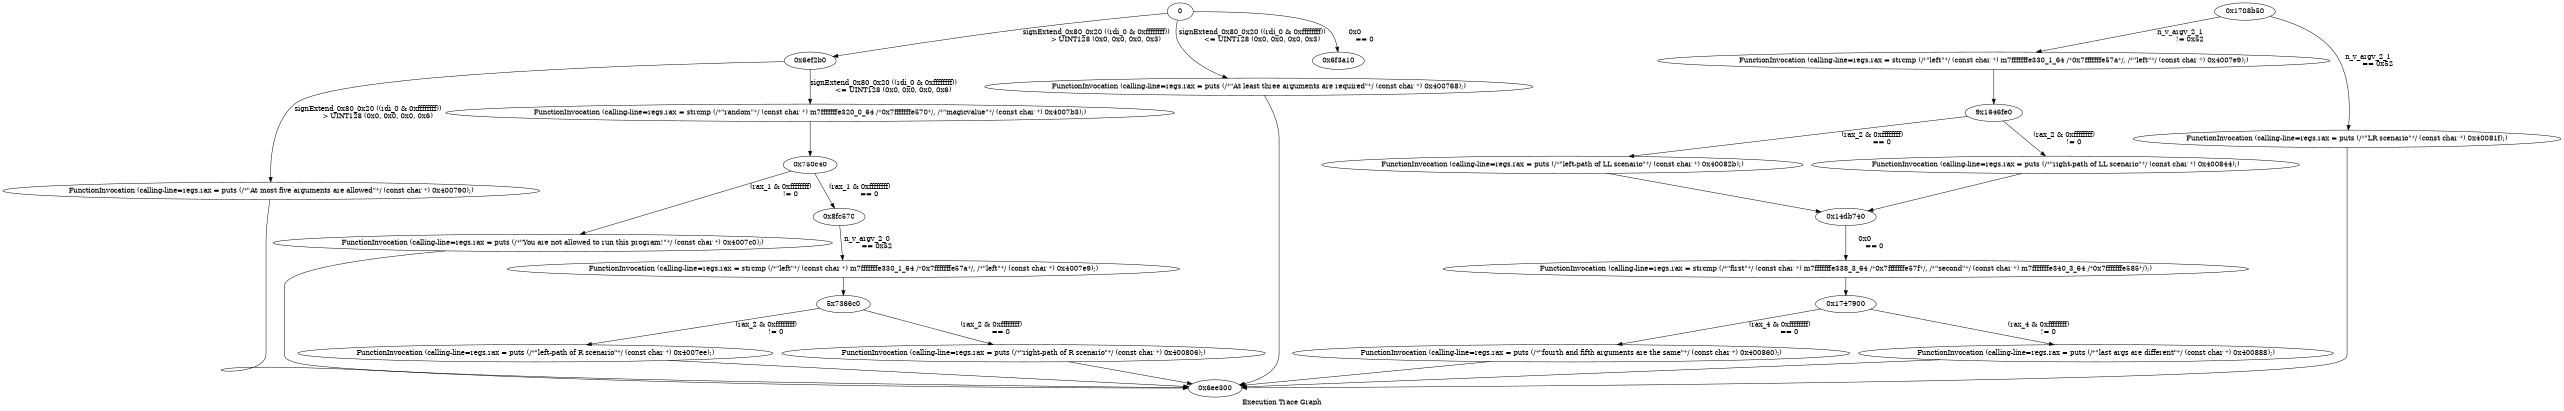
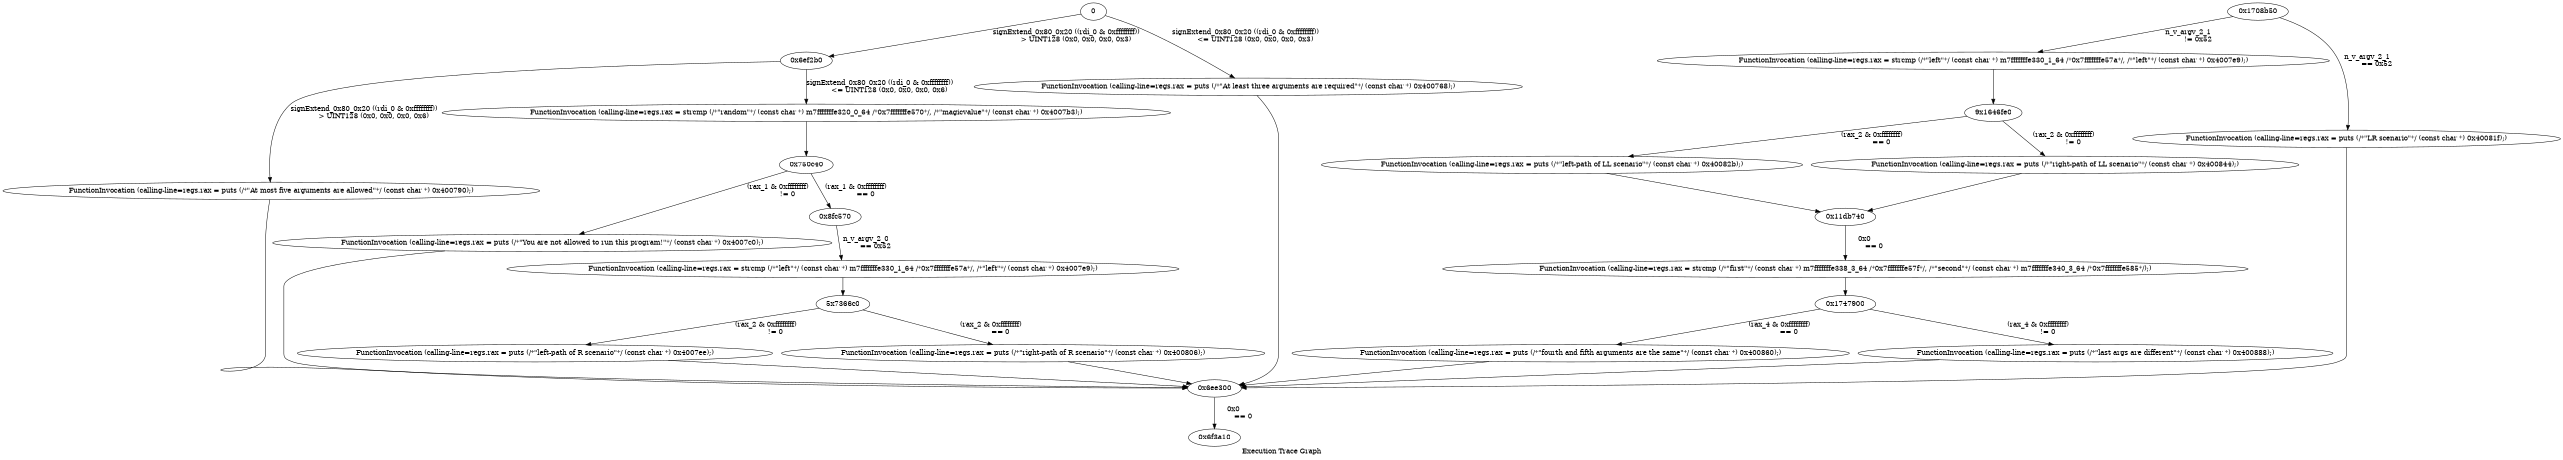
(1272, 15) -> (1215, 411)
(1846, 217) -> (1845, 217)
